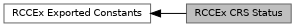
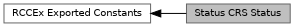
(239, 13) -> (238, 13)
